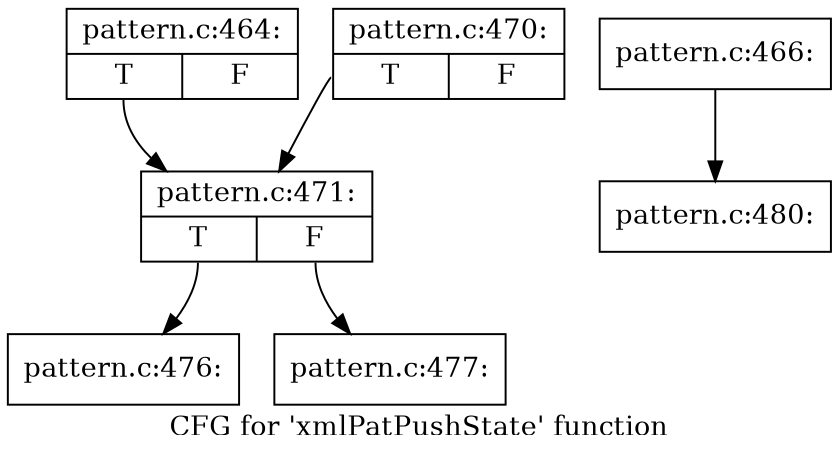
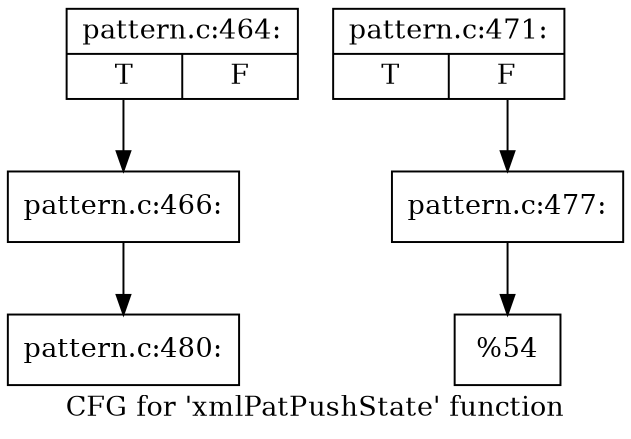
(449, 54) -> none
(131, 132) -> (123, 126)
none -> (508, 350)
(123, 369) -> none
